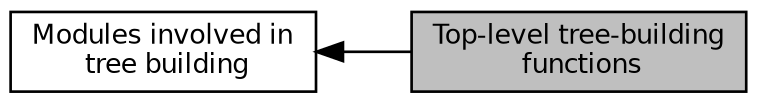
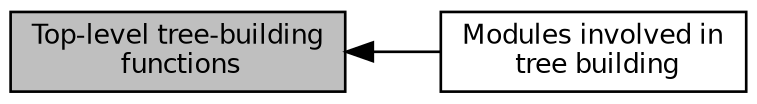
(377, 52) -> (407, 52)
